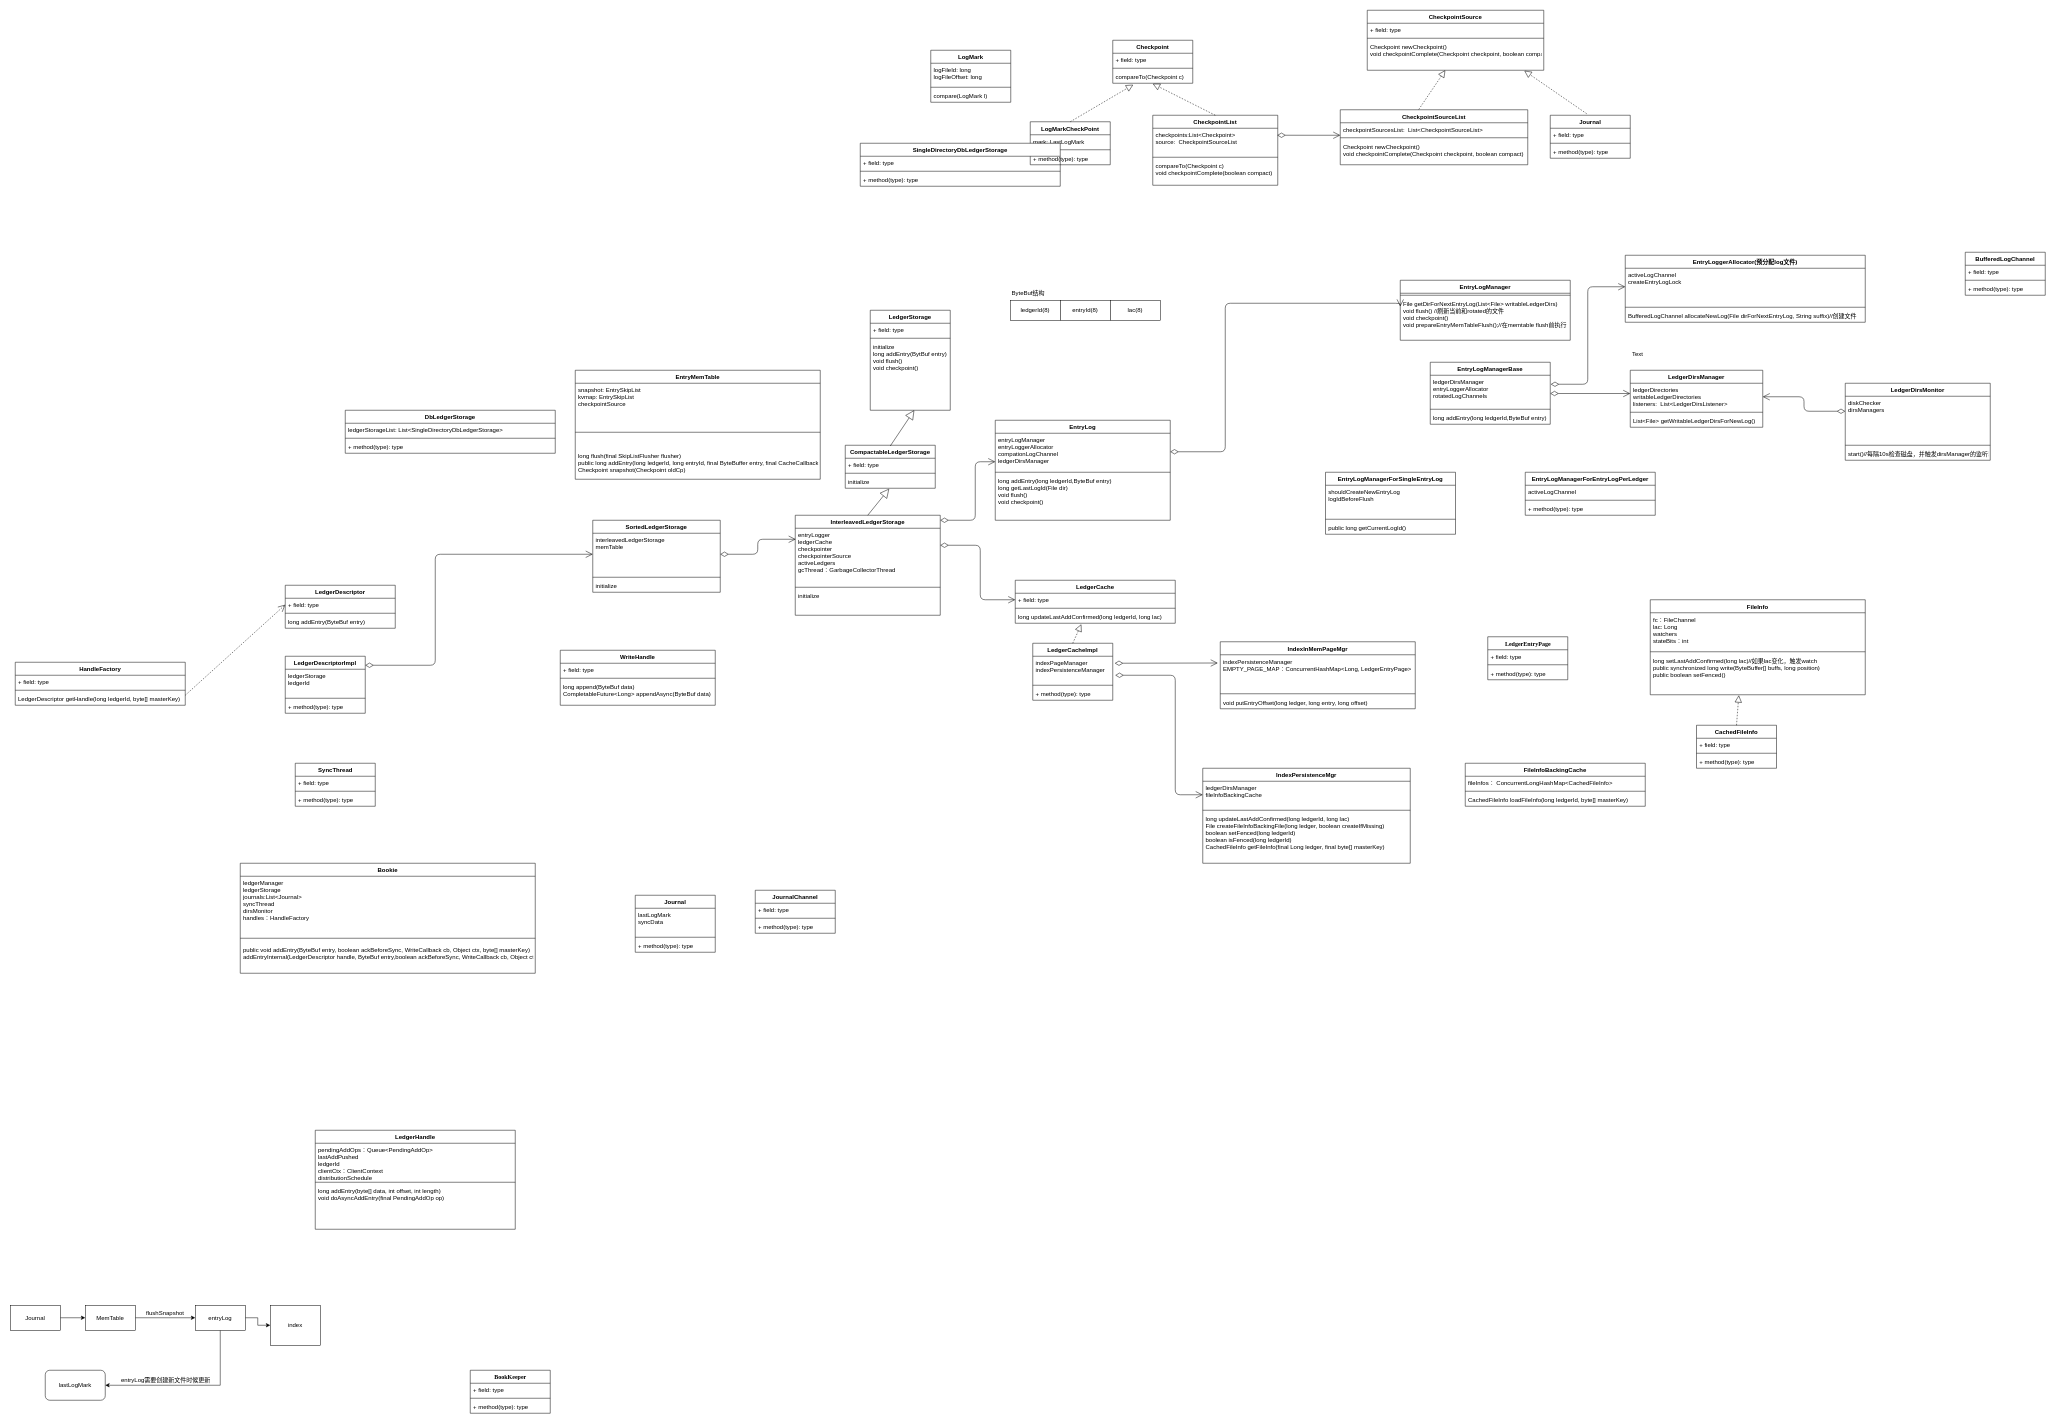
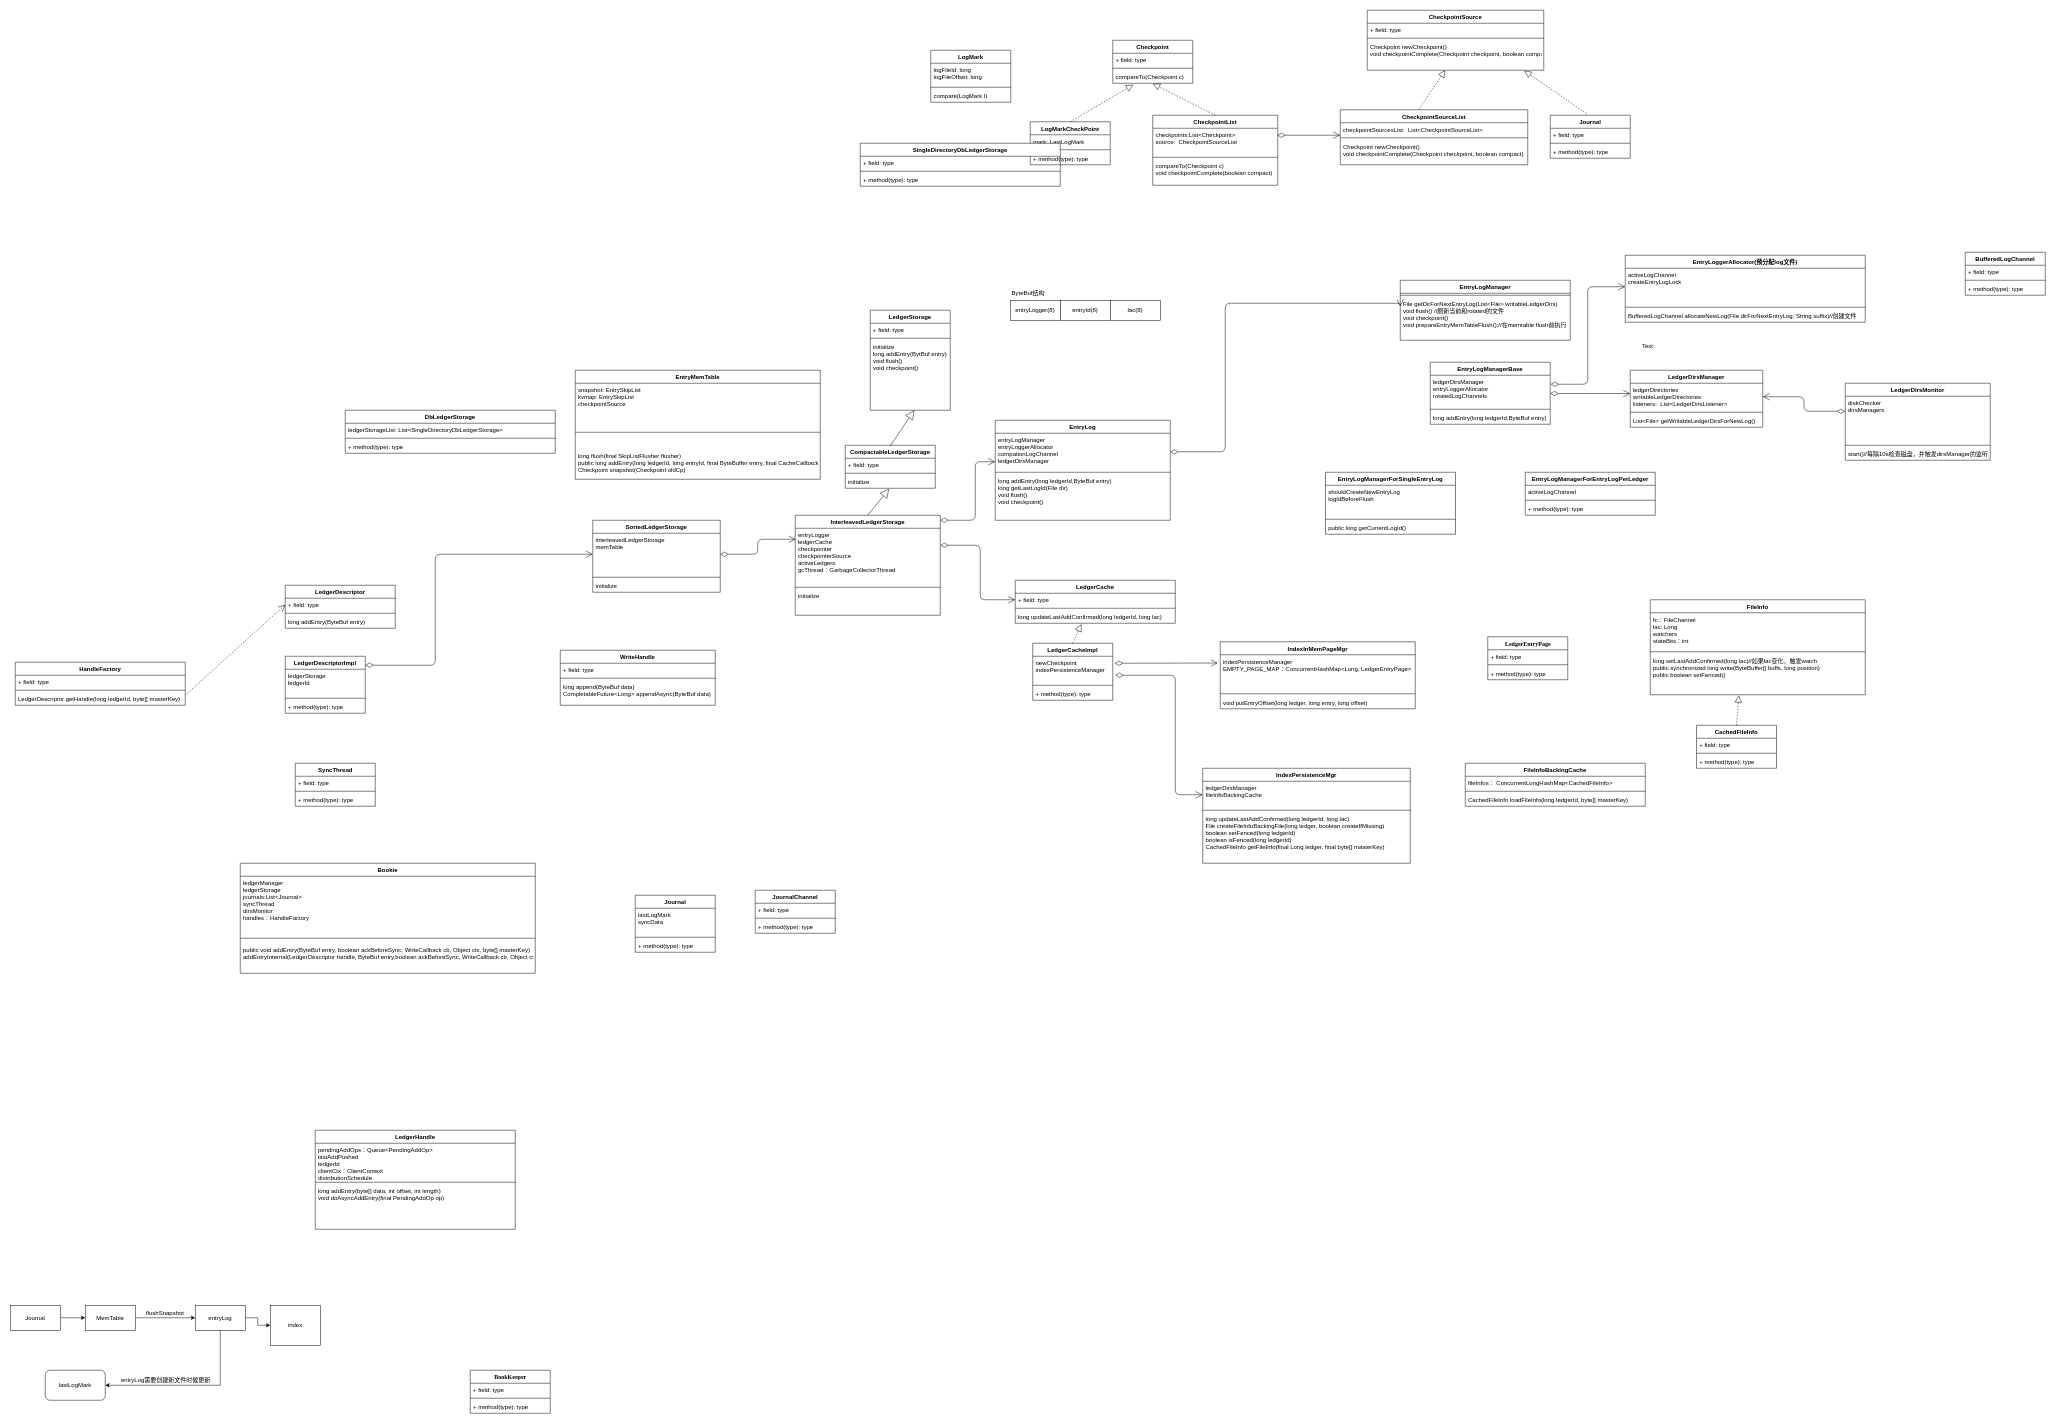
(1035, 310) -> (1035, 310)
(1641, 354) -> (1651, 346)
(1062, 663) -> (1057, 663)
